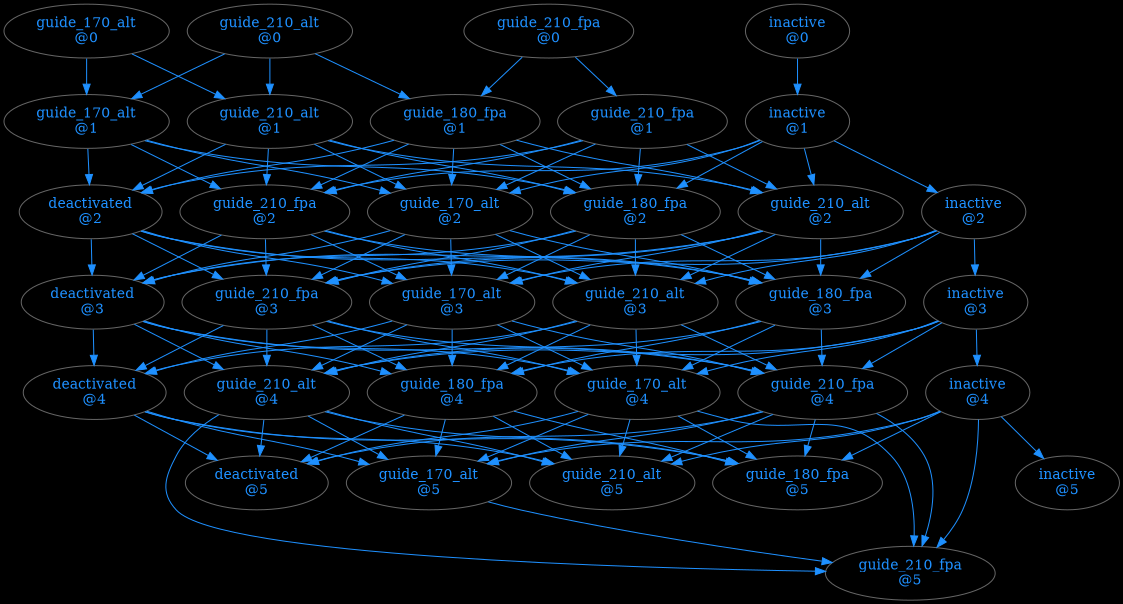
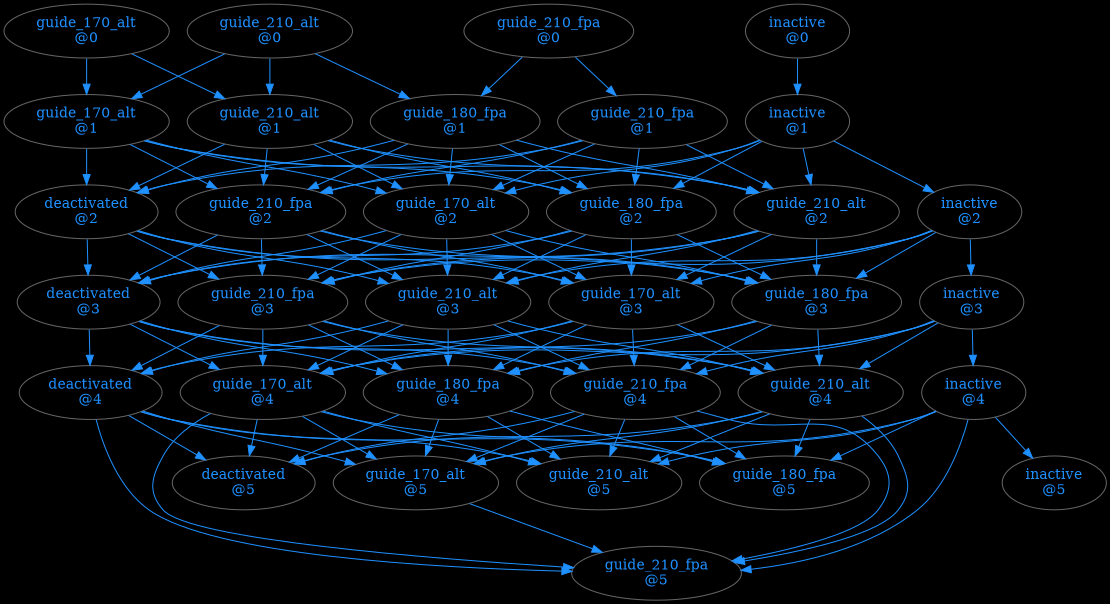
none -> (447, 167)
none -> (299, 552)
